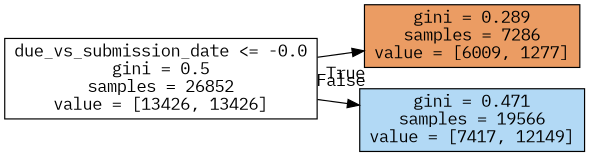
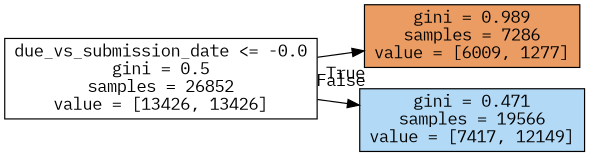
(472, 36) -> (472, 36)
